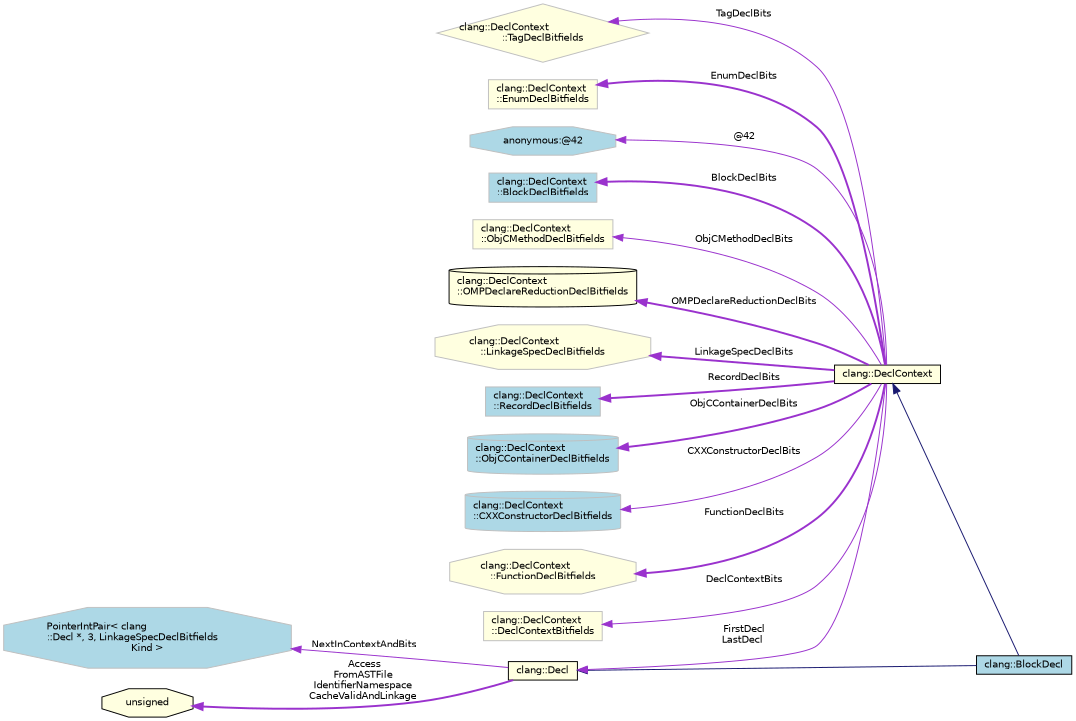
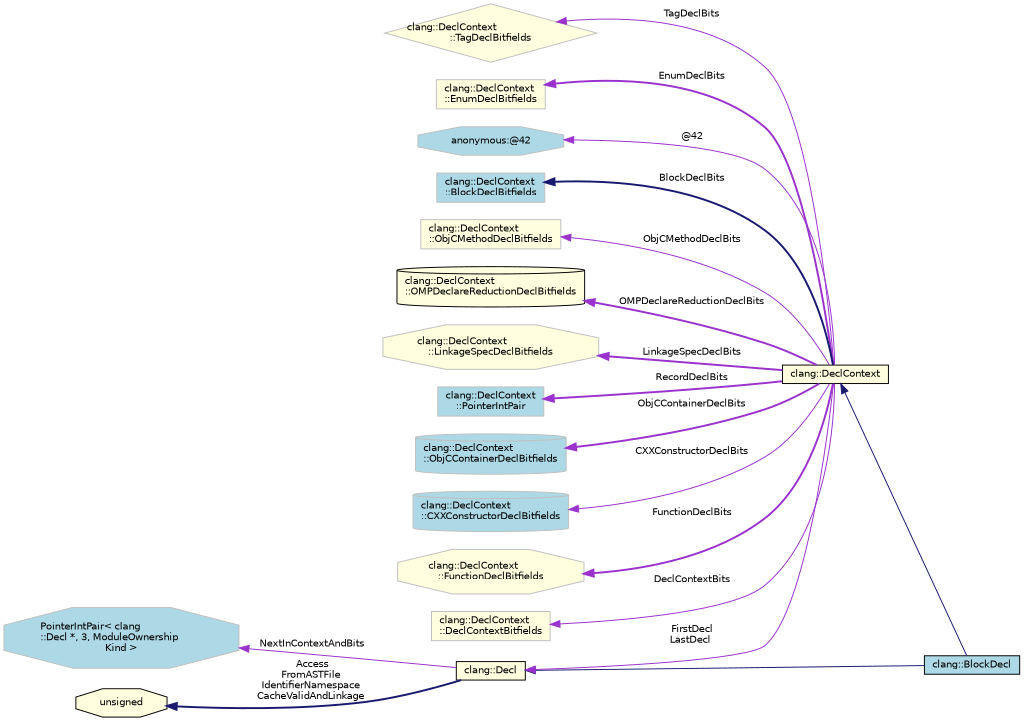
(789, 214) -> (737, 214)
(543, 402) -> (491, 402)
(148, 638) -> (121, 638)
(359, 707) -> (320, 706)
